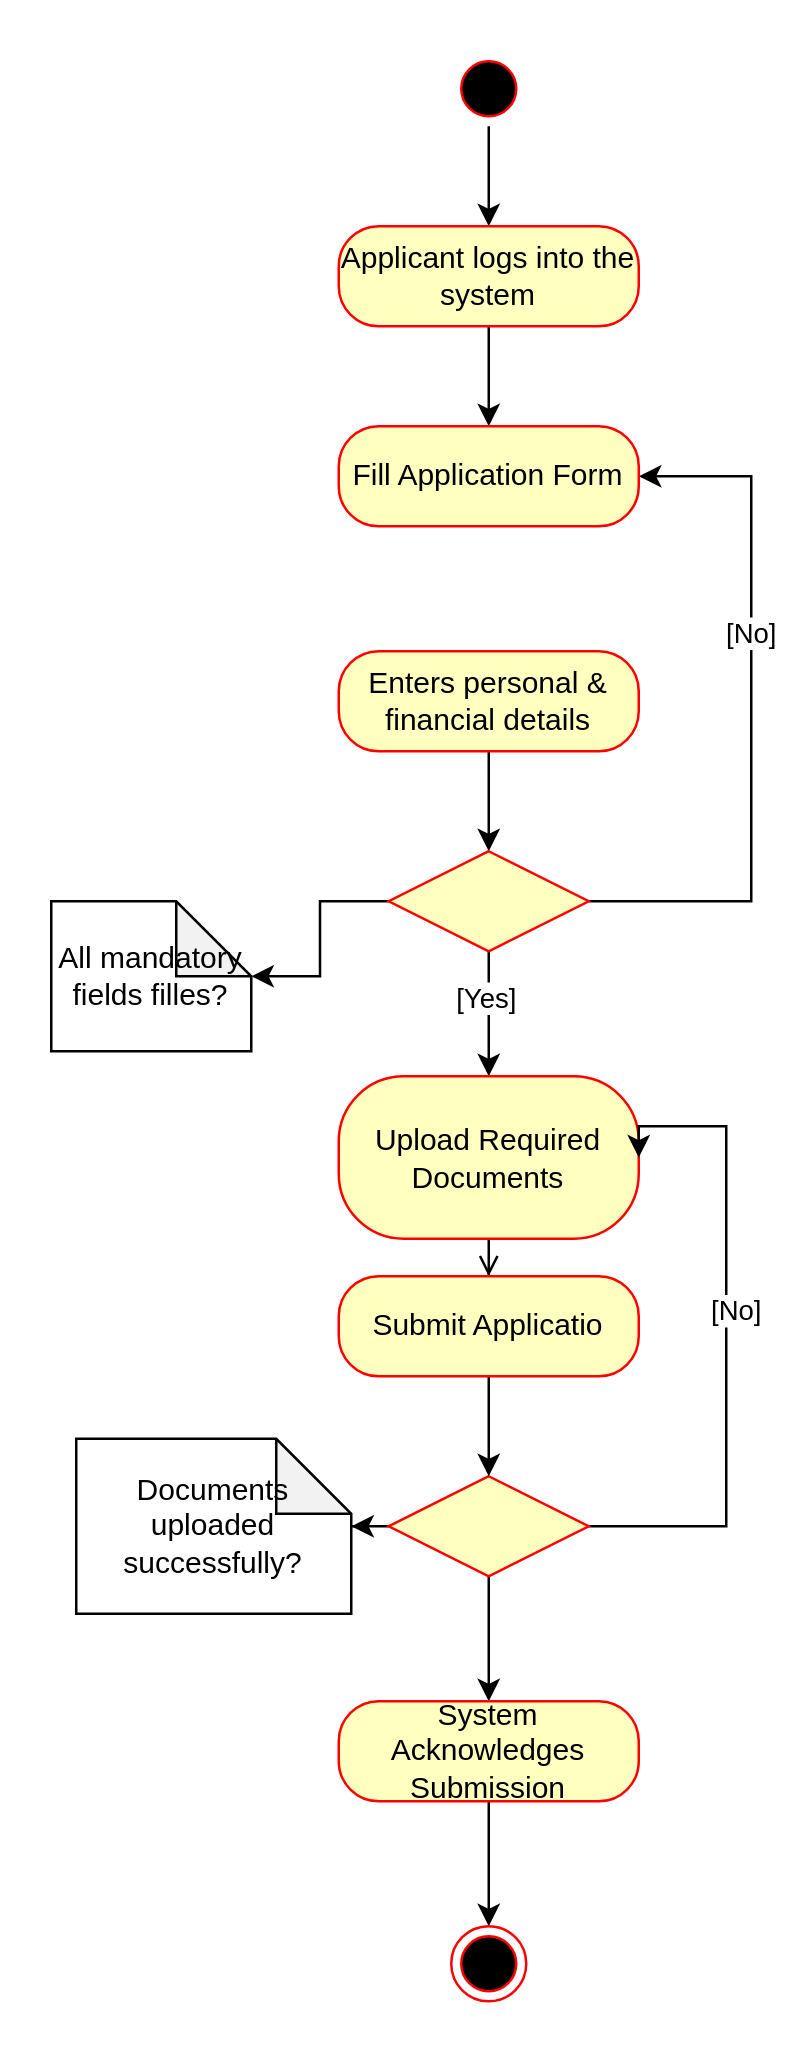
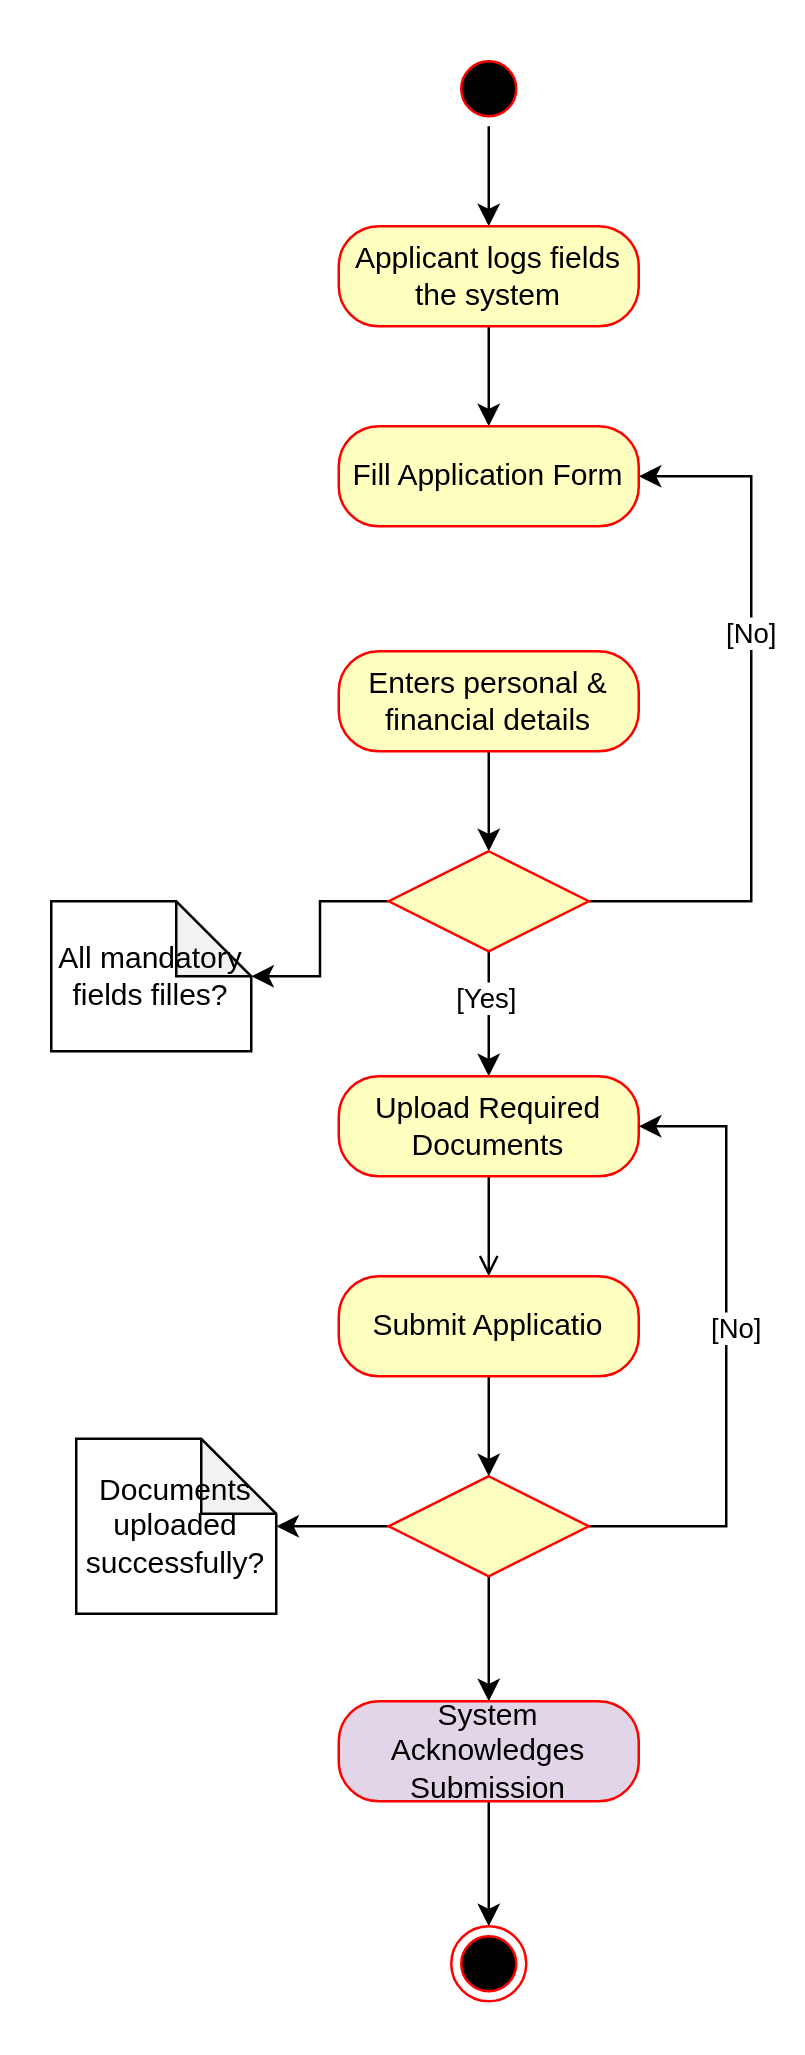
(489, 276) -> (489, 276)
(489, 1158) -> (489, 1126)
(214, 1526) -> (176, 1526)
(489, 1751) -> (489, 1751)
